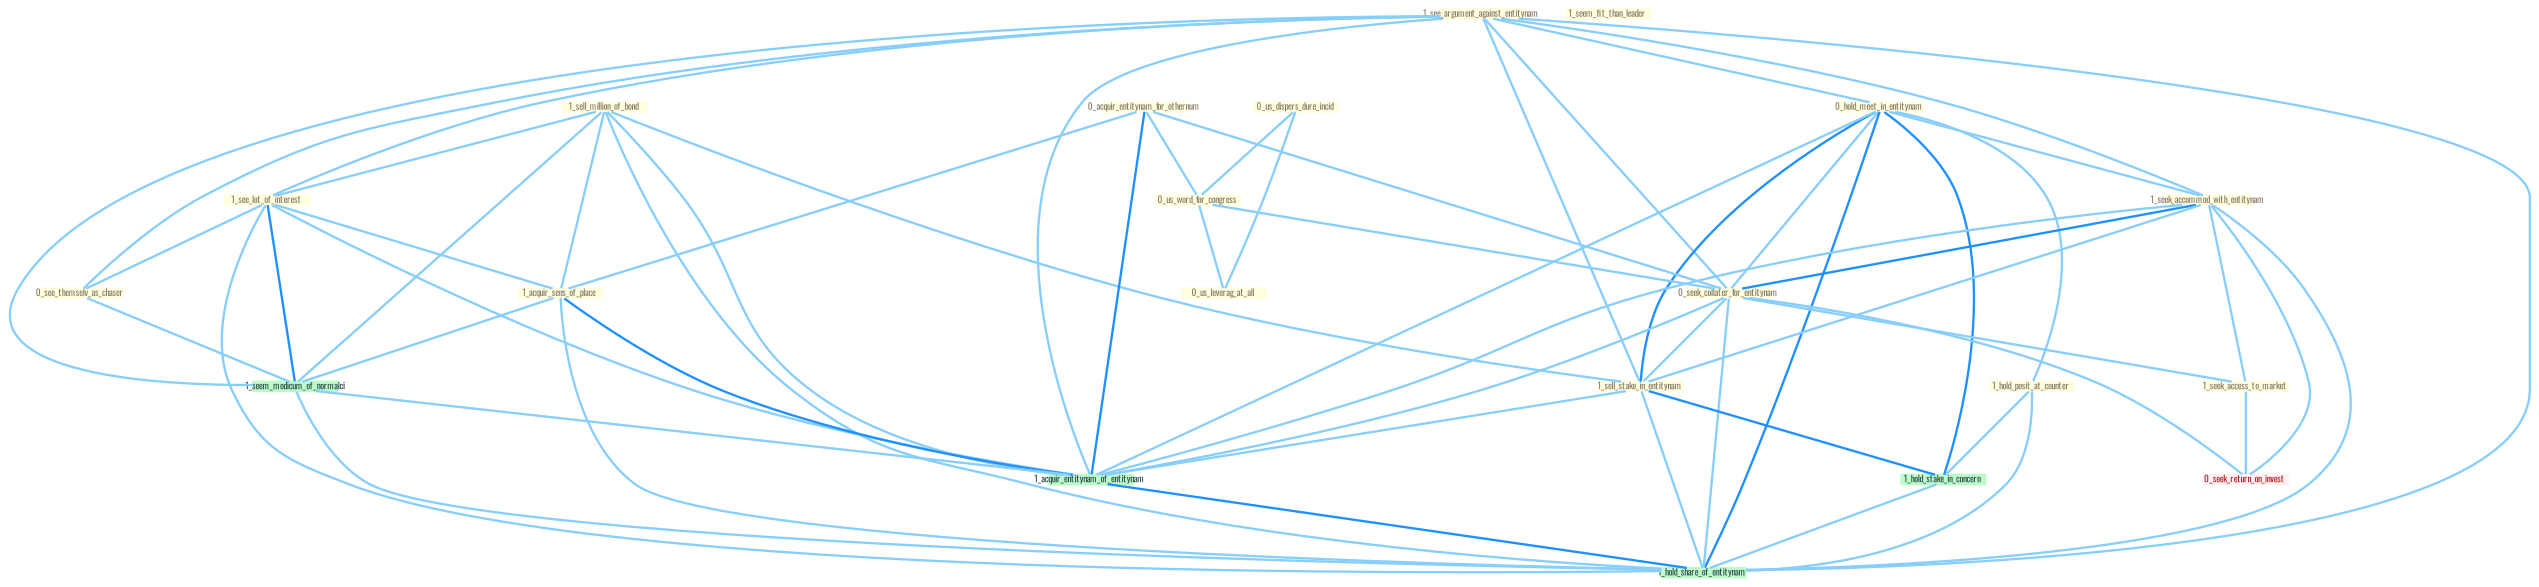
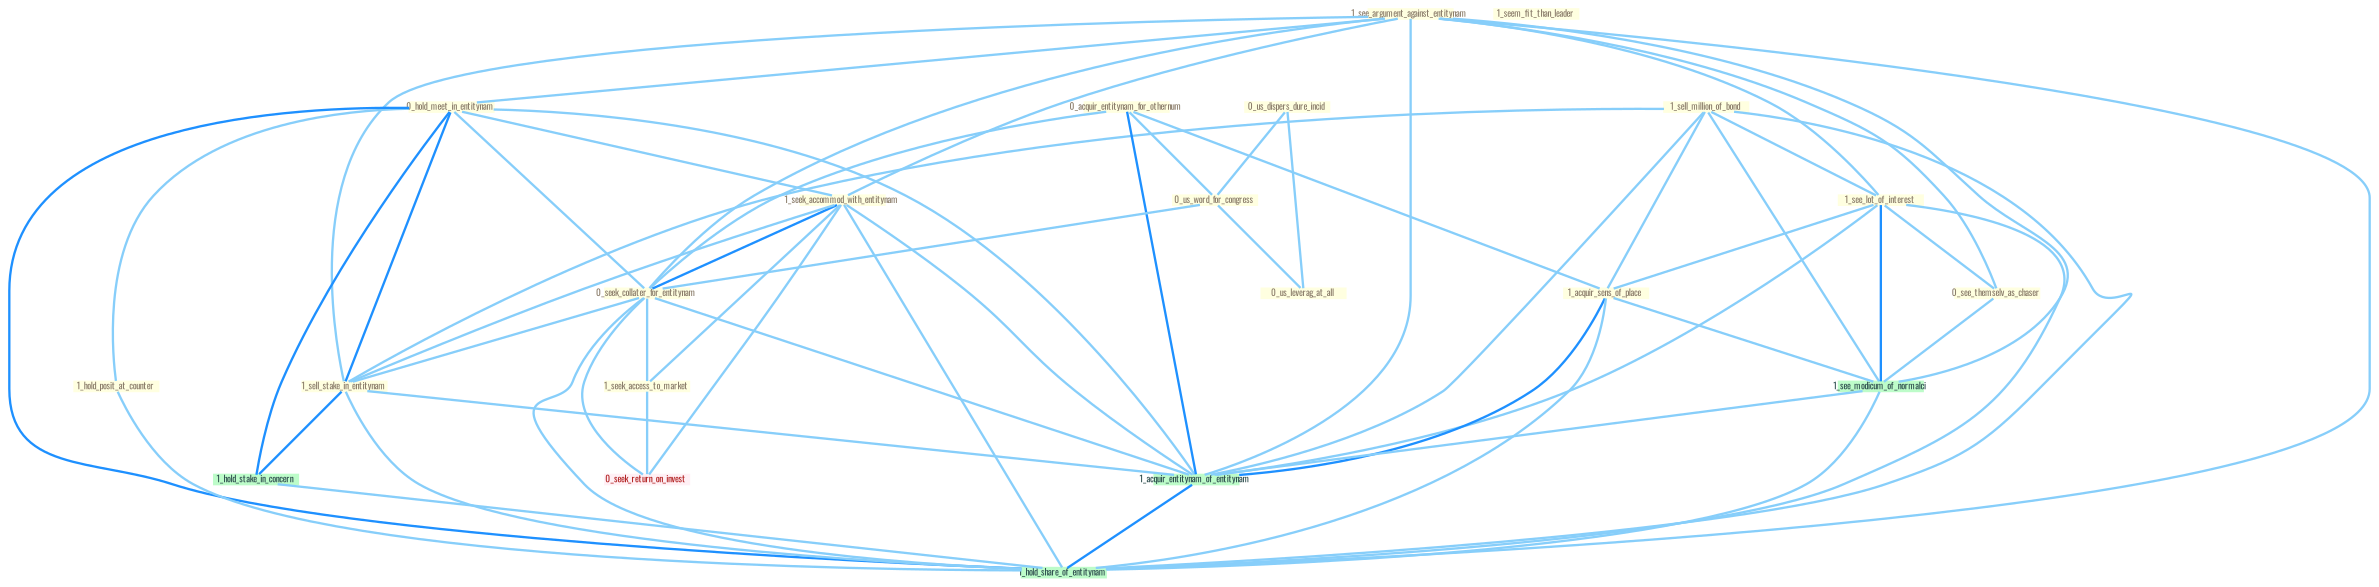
(295, 386) -> (1881, 386)
(1988, 433) -> none
